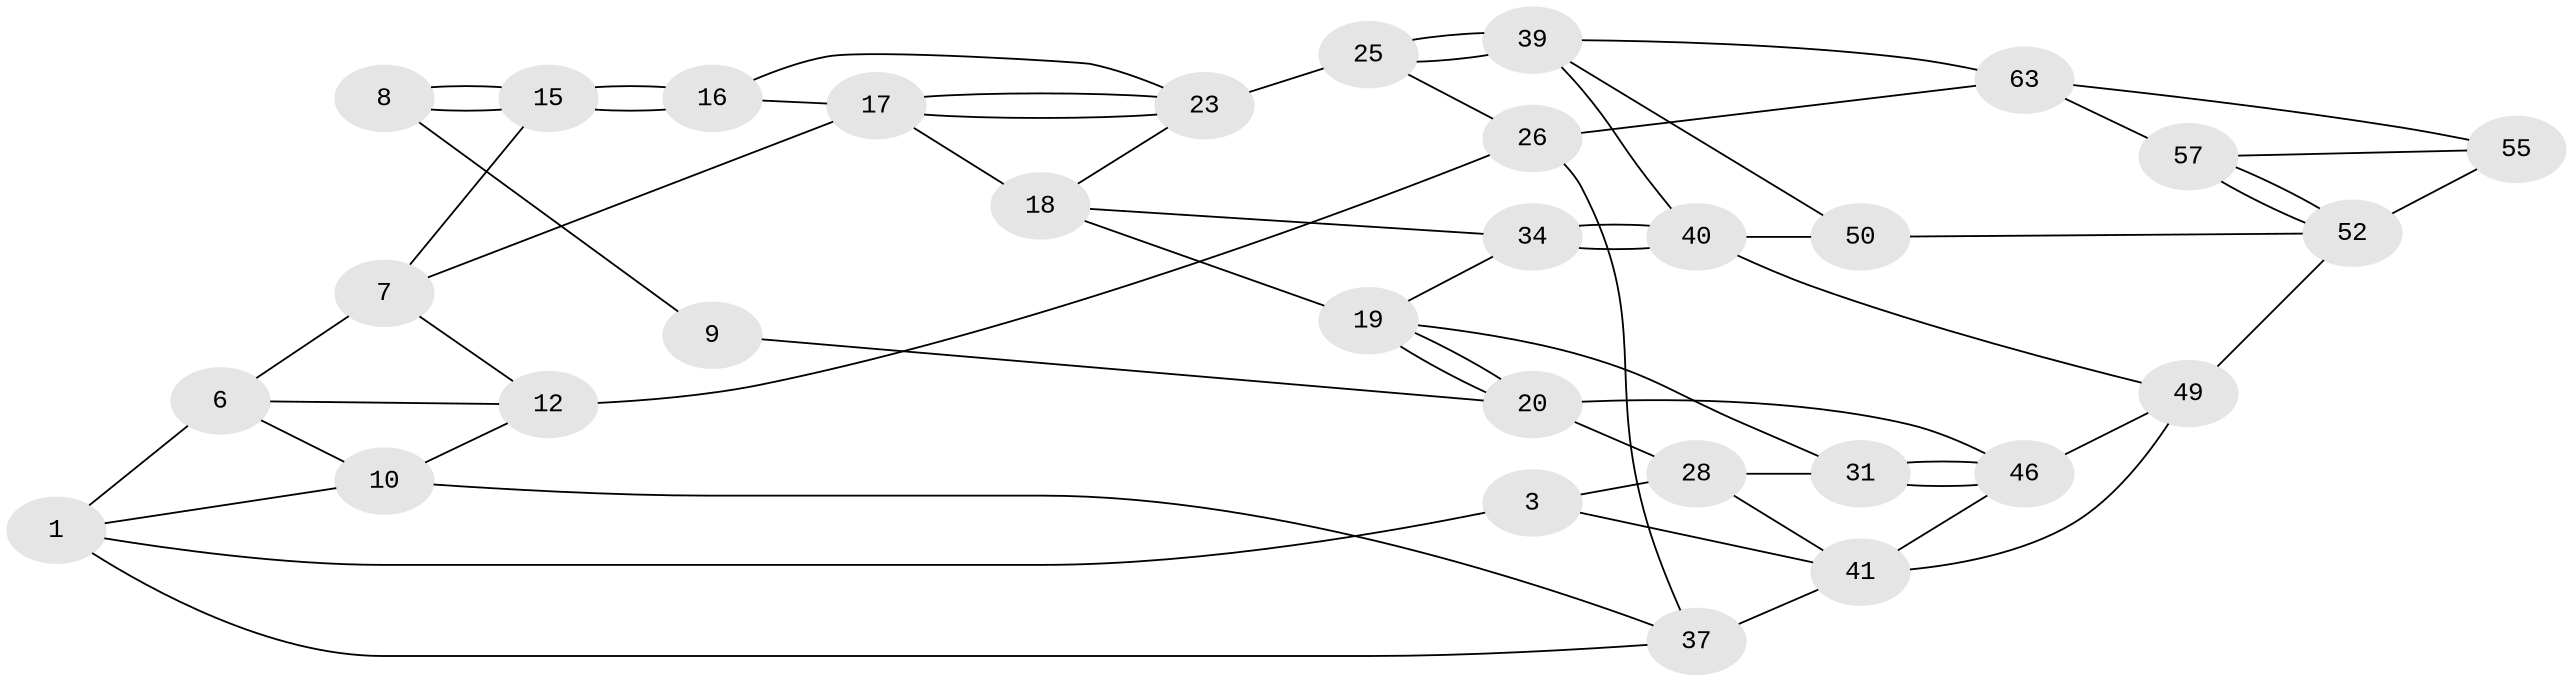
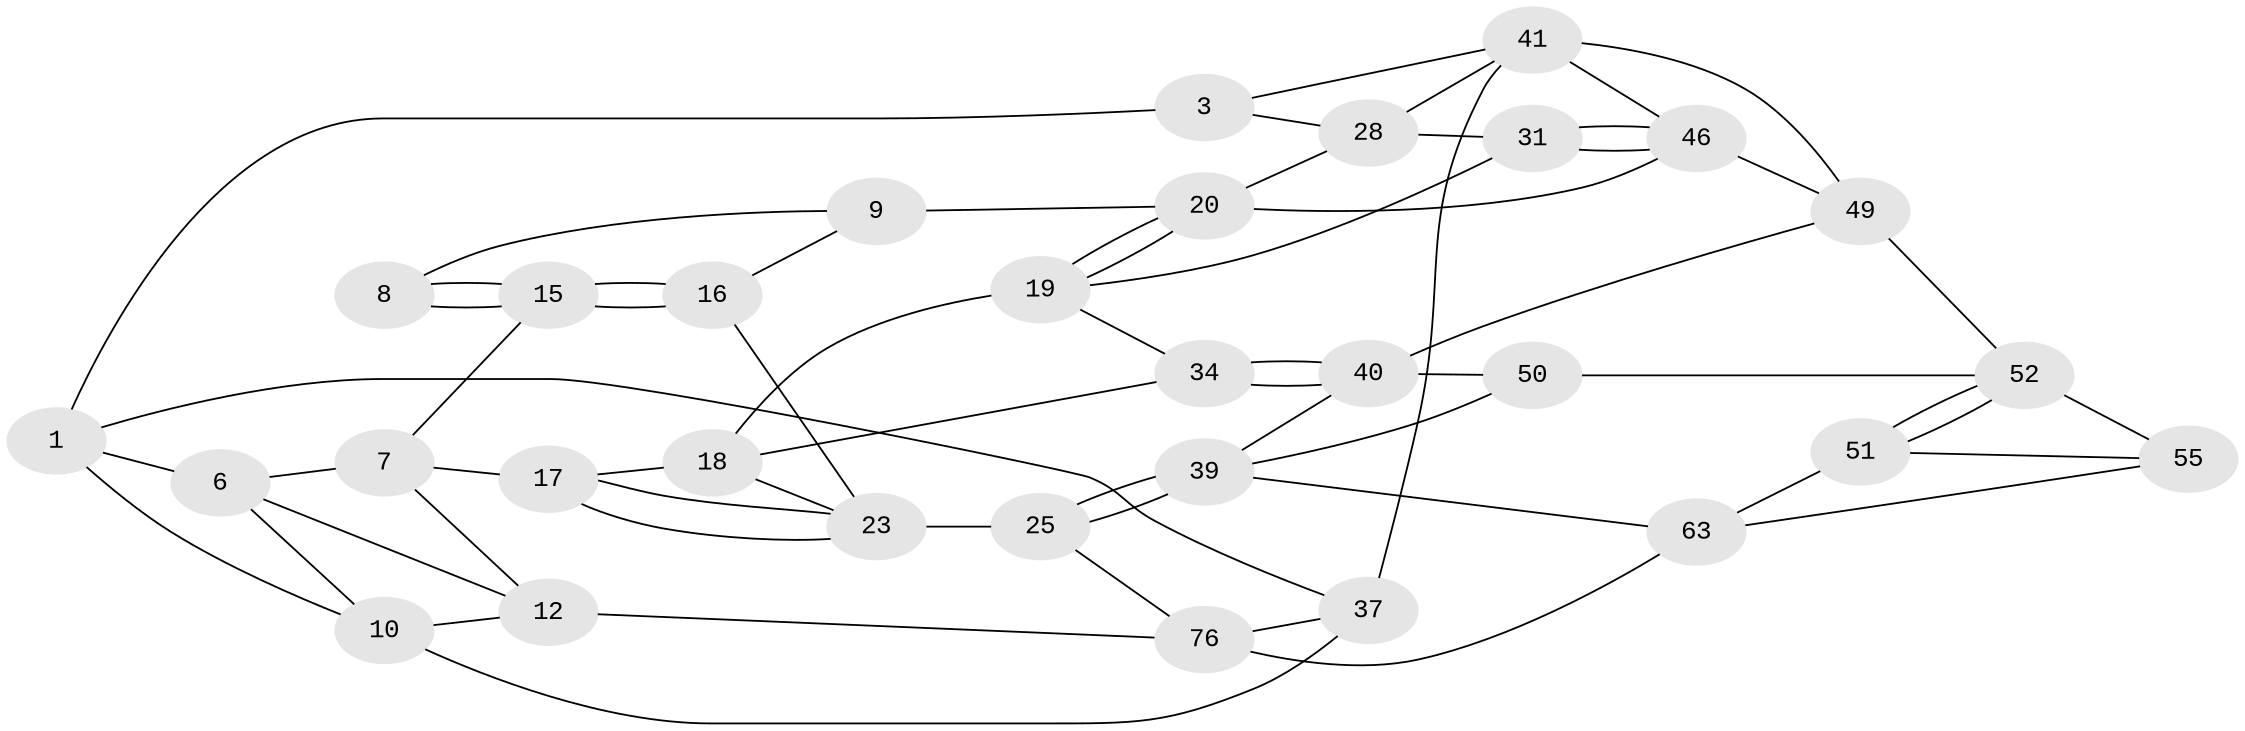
(795, 102) -> (795, 253)
(1532, 138) -> (1204, 640)
(2188, 157) -> (1860, 452)
